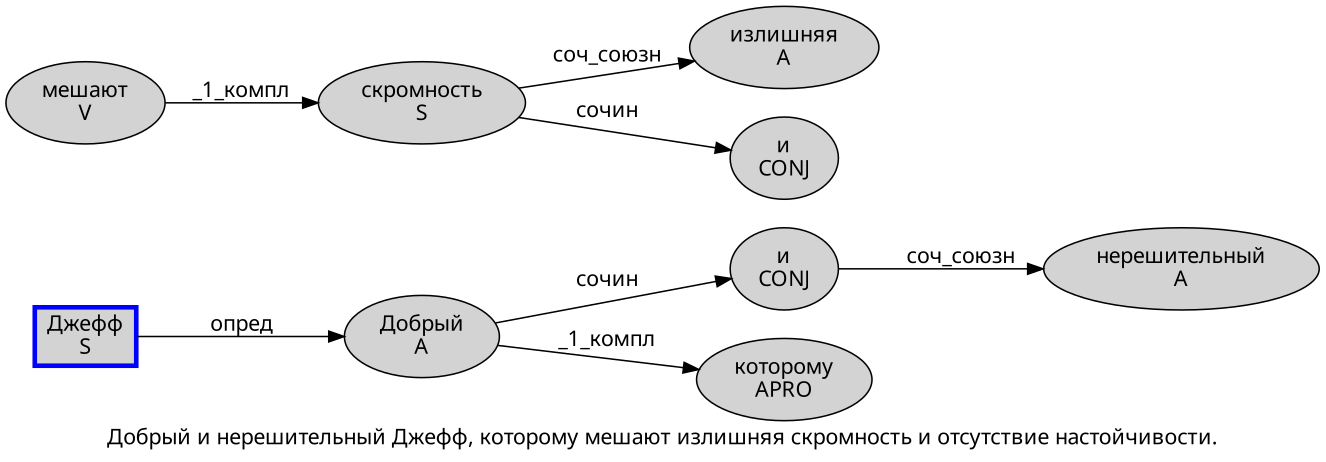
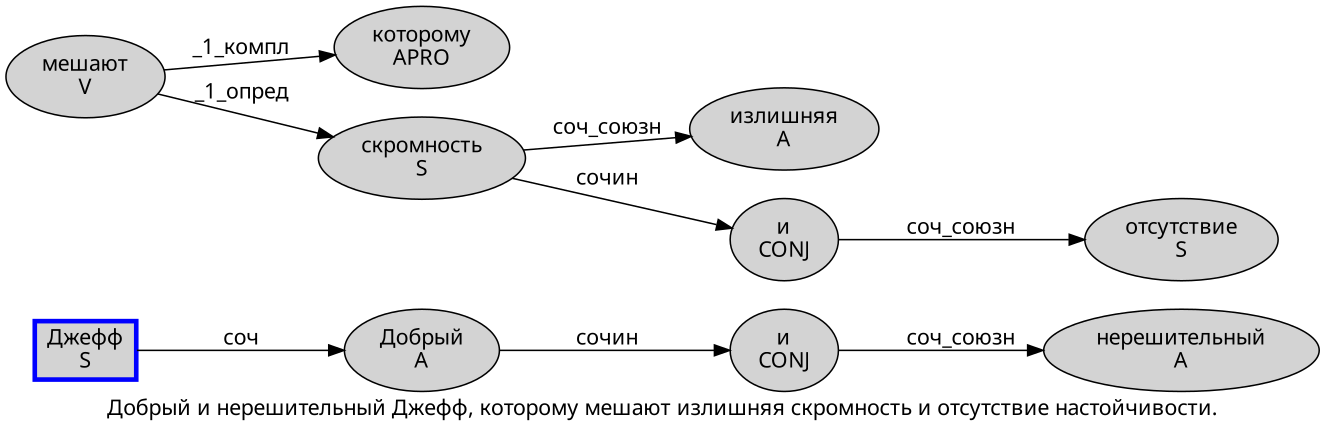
(242, 91) -> (242, 93)
none -> (1181, 240)
(242, 325) -> (242, 339)
(590, 357) -> (242, 63)
